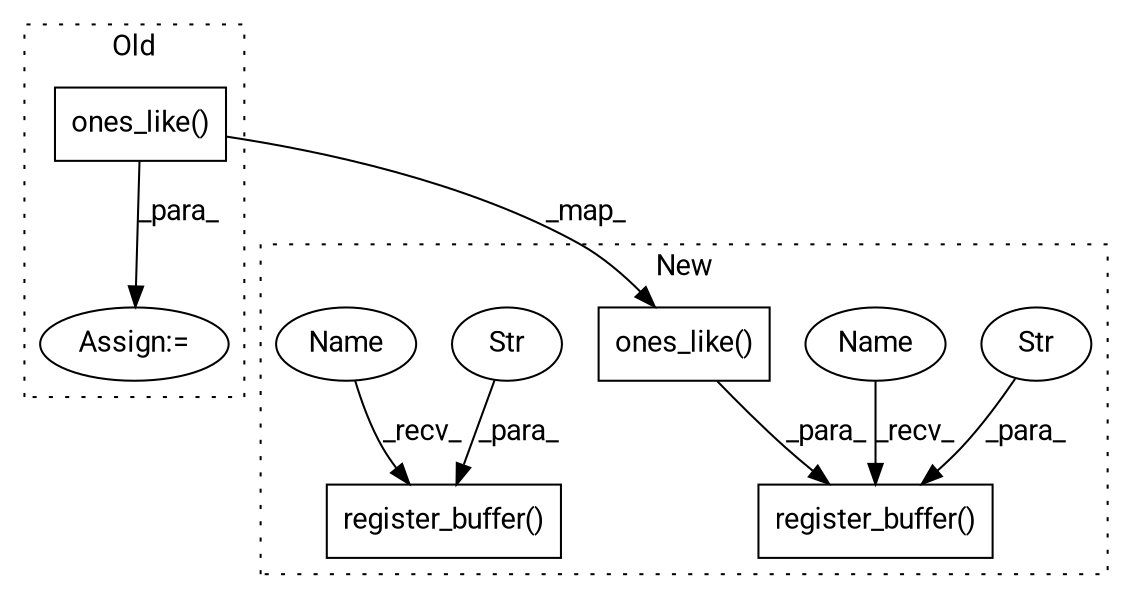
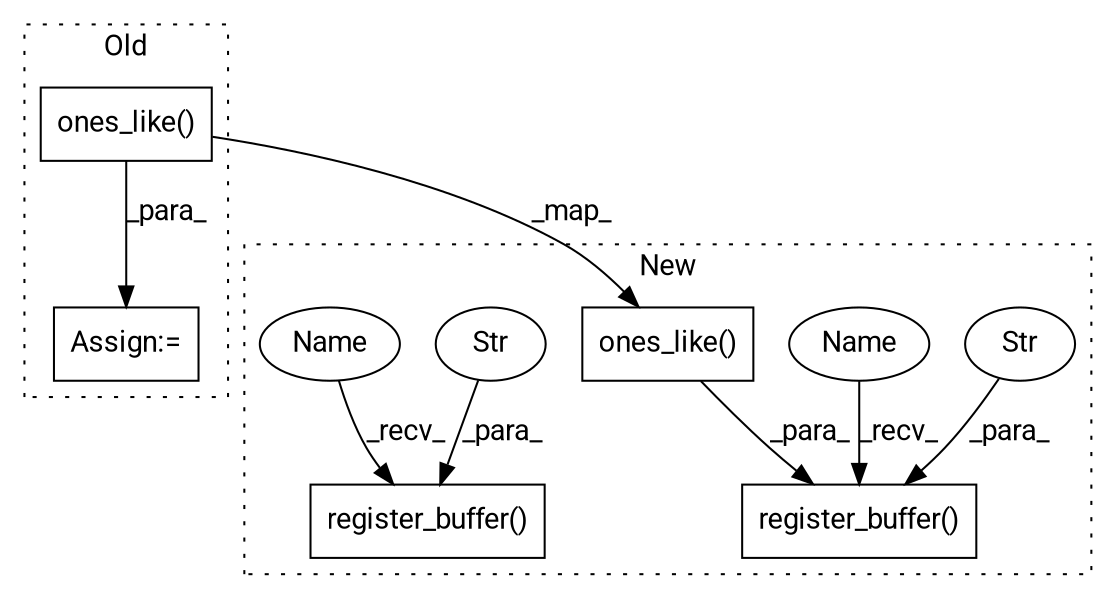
(134, 344) -> (126, 344)
